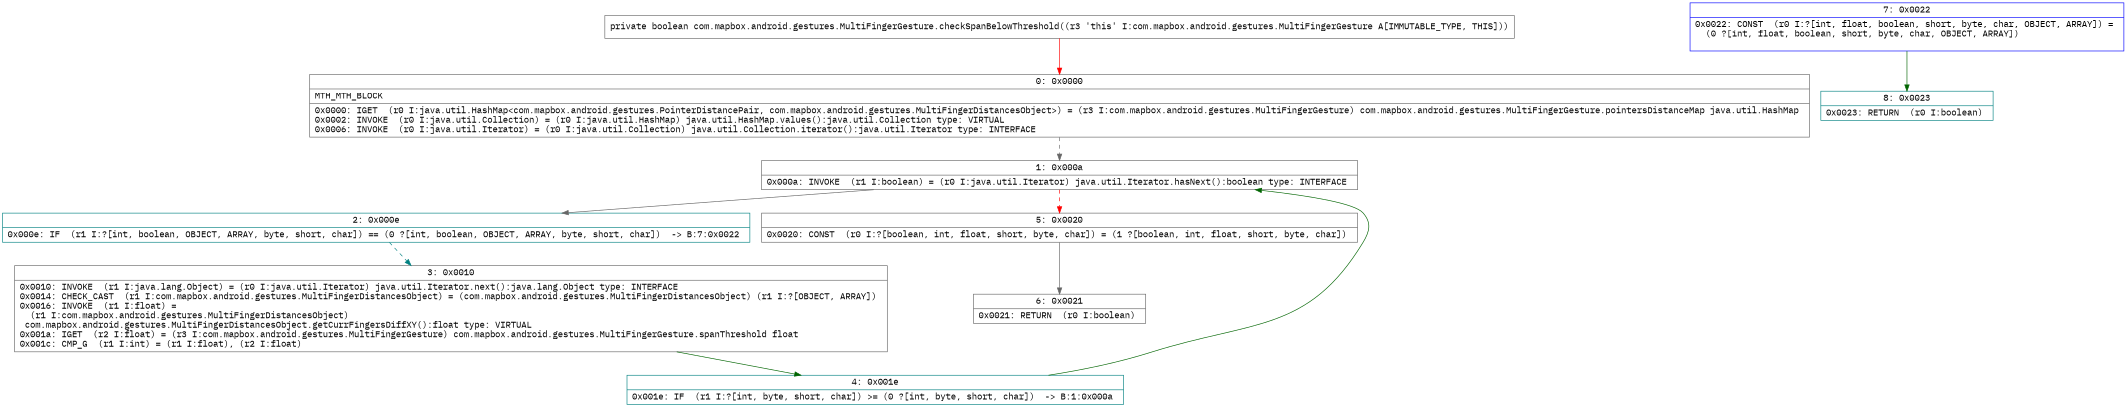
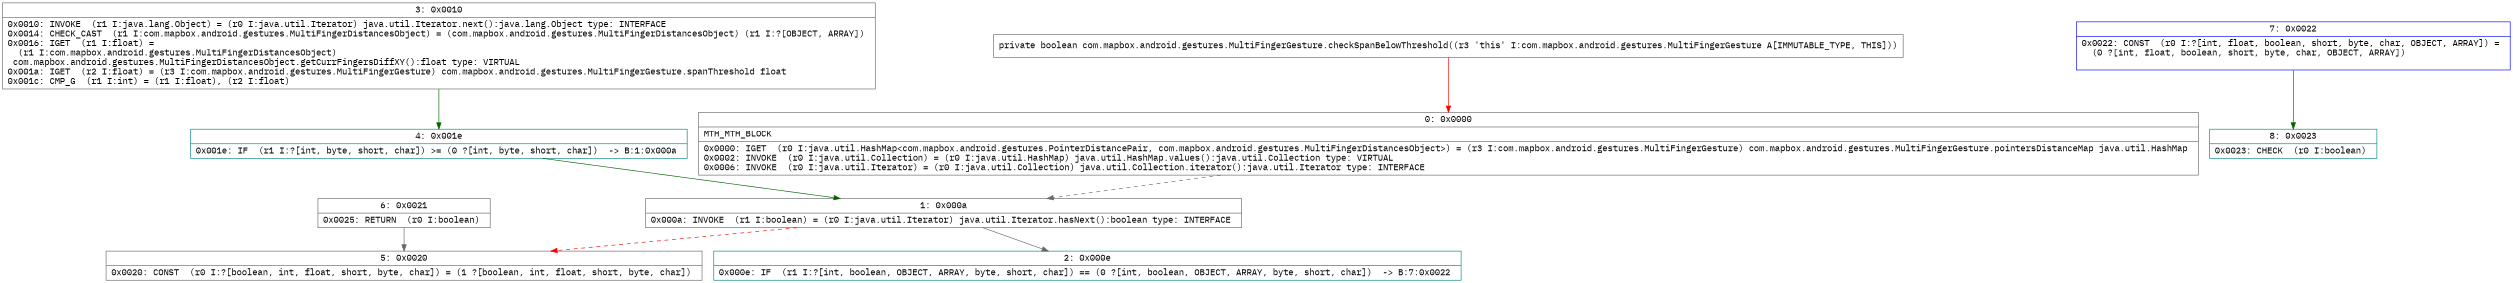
(1907, 113) -> (2293, 151)
(398, 252) -> none
(1060, 265) -> (404, 236)
(101, 306) -> (84, 43)
(1060, 316) -> (404, 220)
